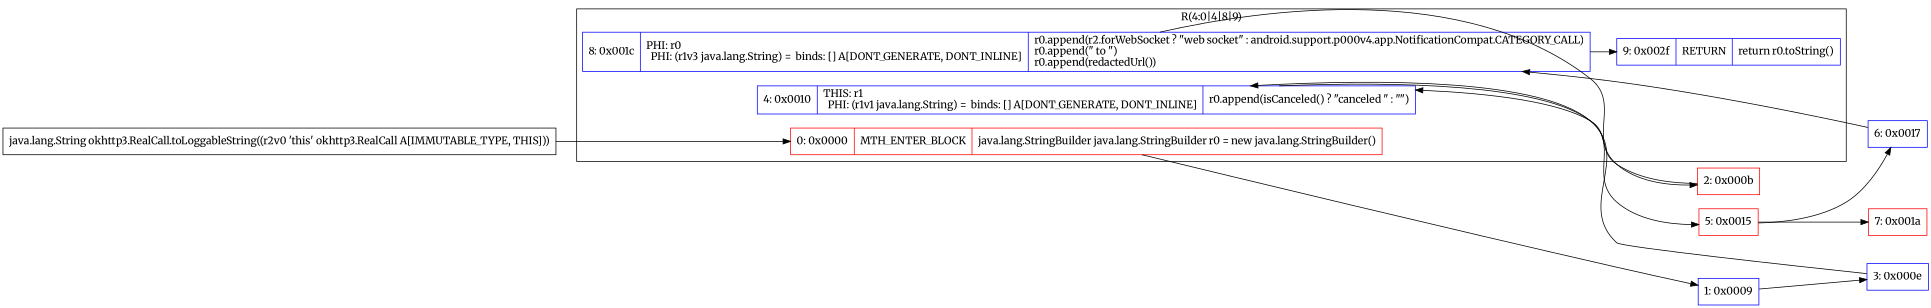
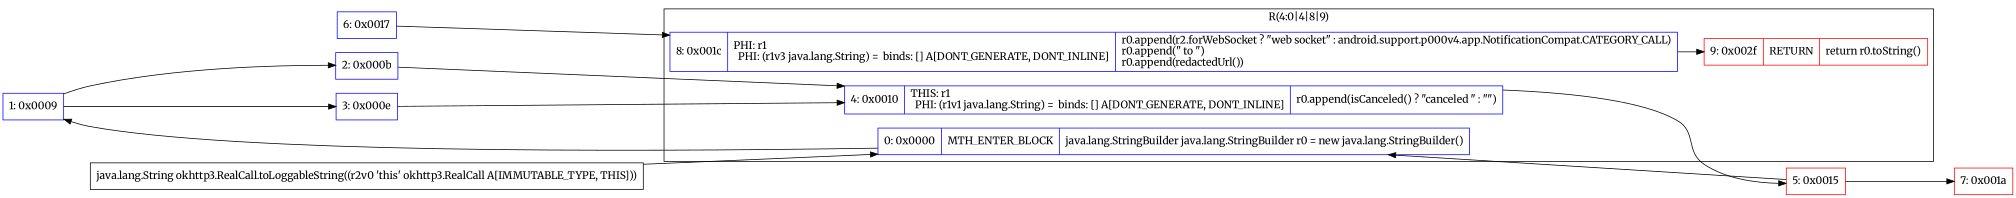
(1466, 23) -> (195, 71)
(665, 46) -> (751, 46)
(1729, 52) -> (1816, 52)
(1086, 141) -> (1174, 141)
(1729, 181) -> (367, 66)
(1834, 208) -> (1591, 167)
